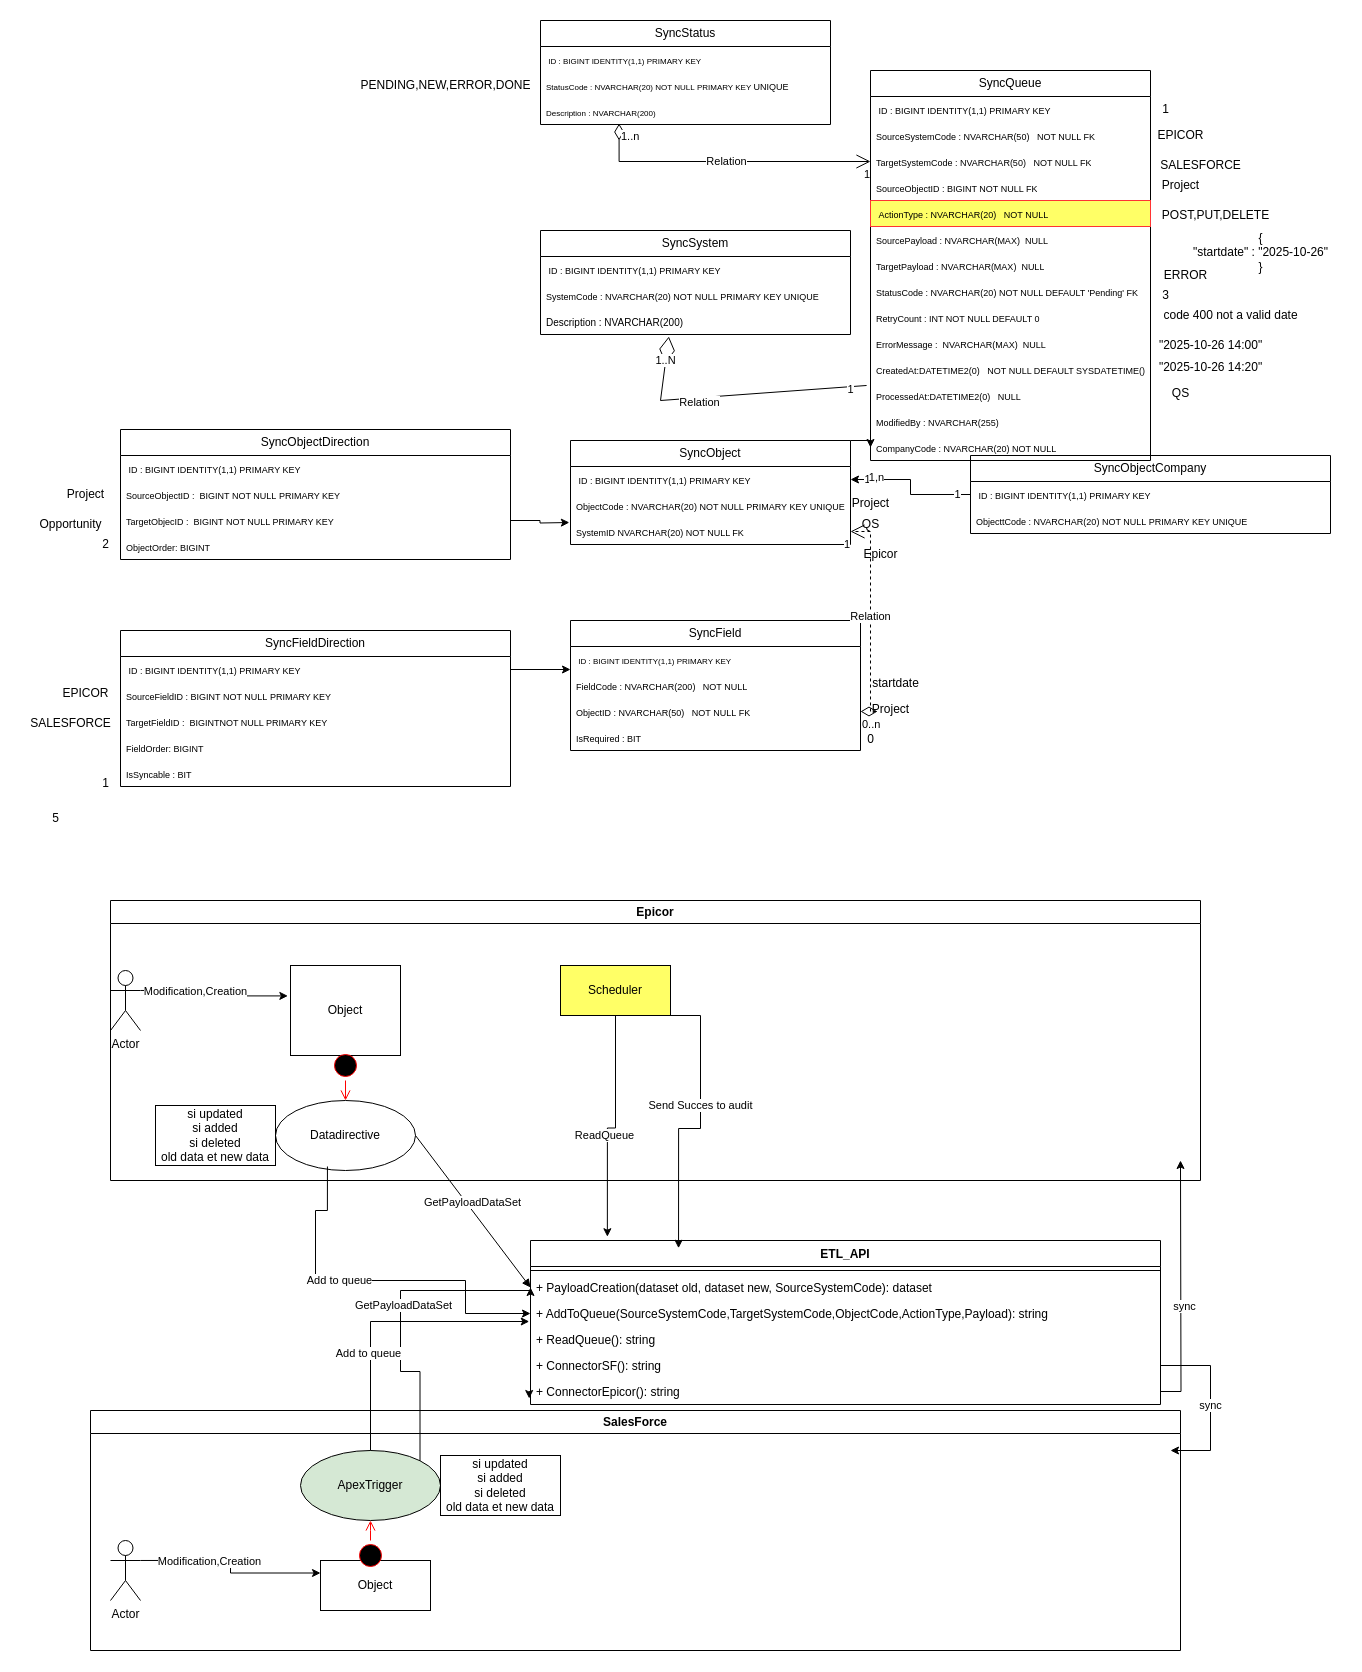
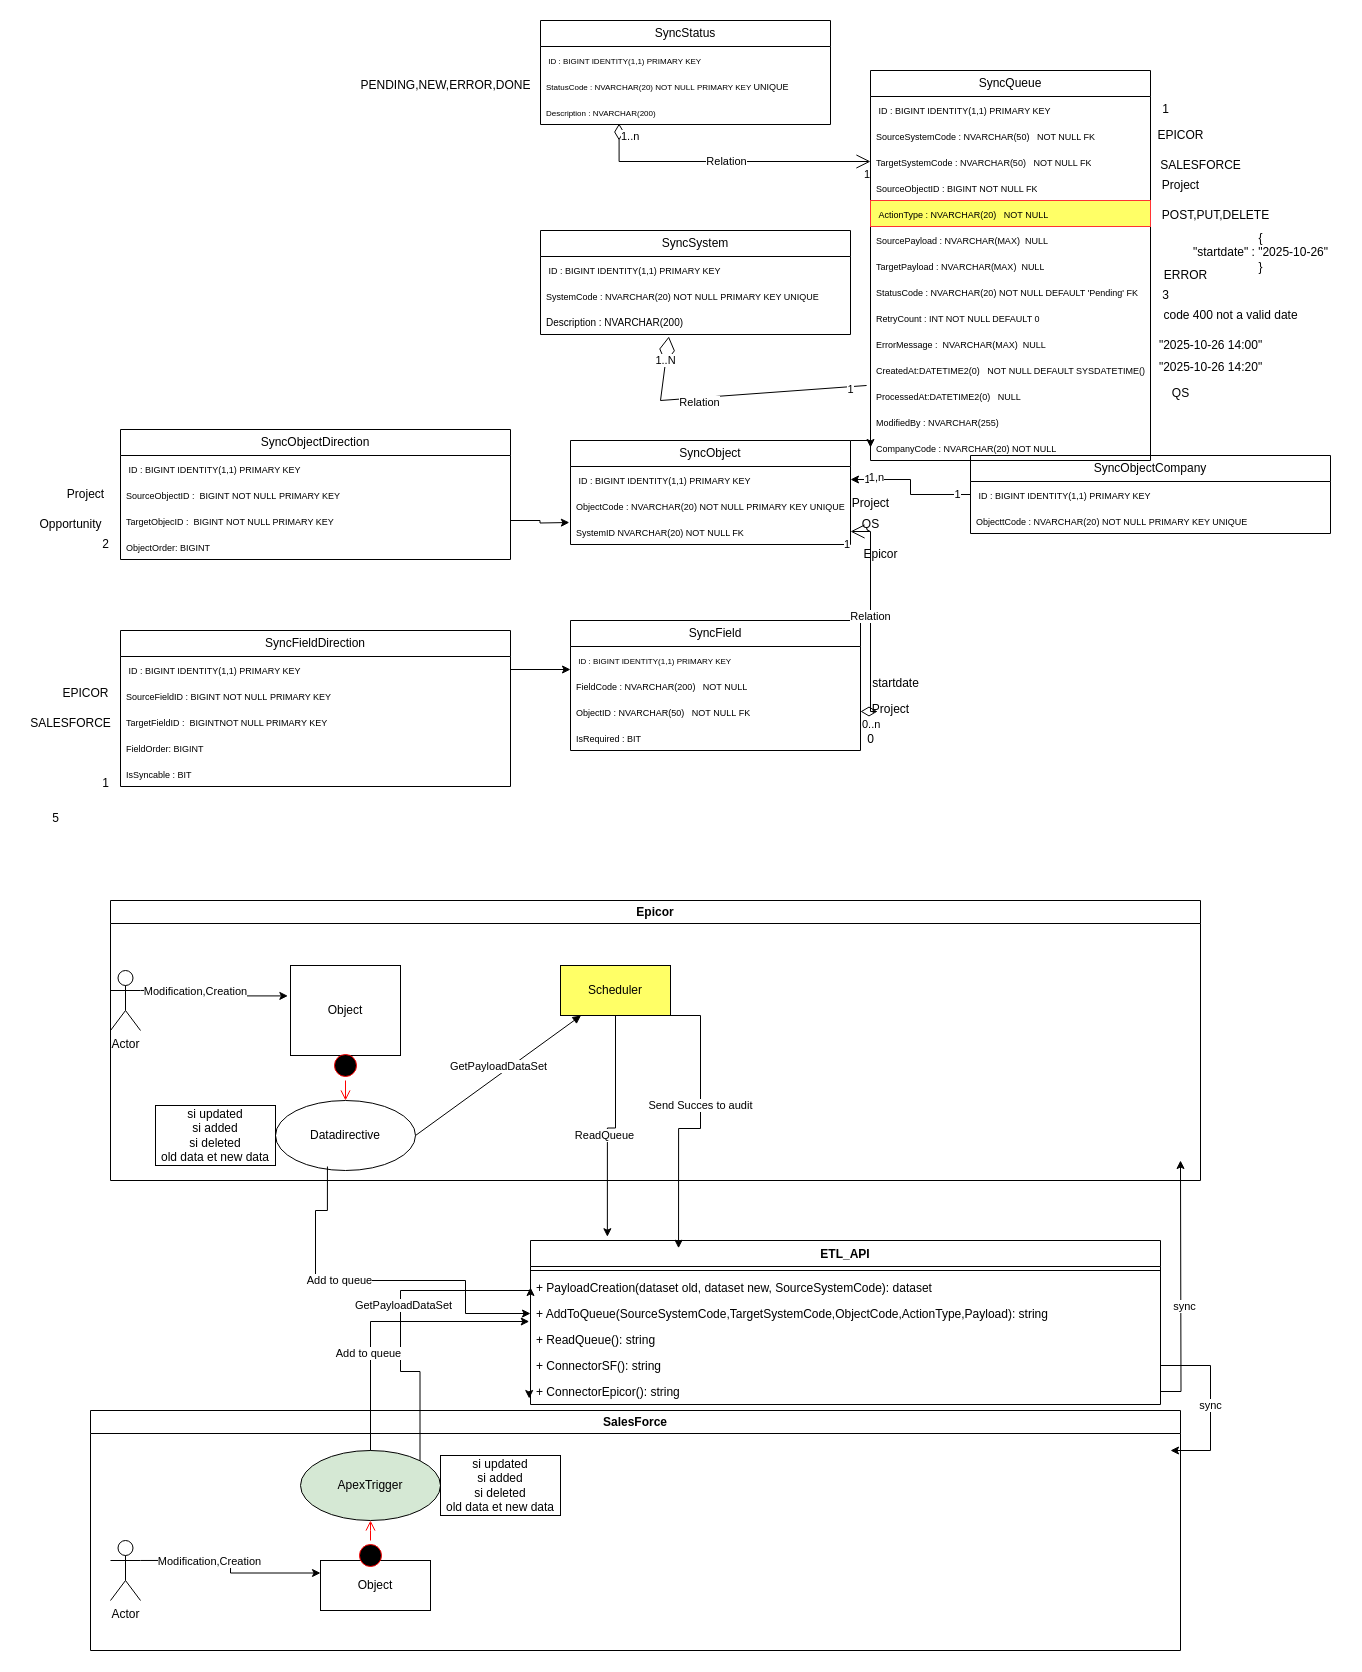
(871, 563) -> (871, 563)
(471, 1208) -> (495, 1078)
